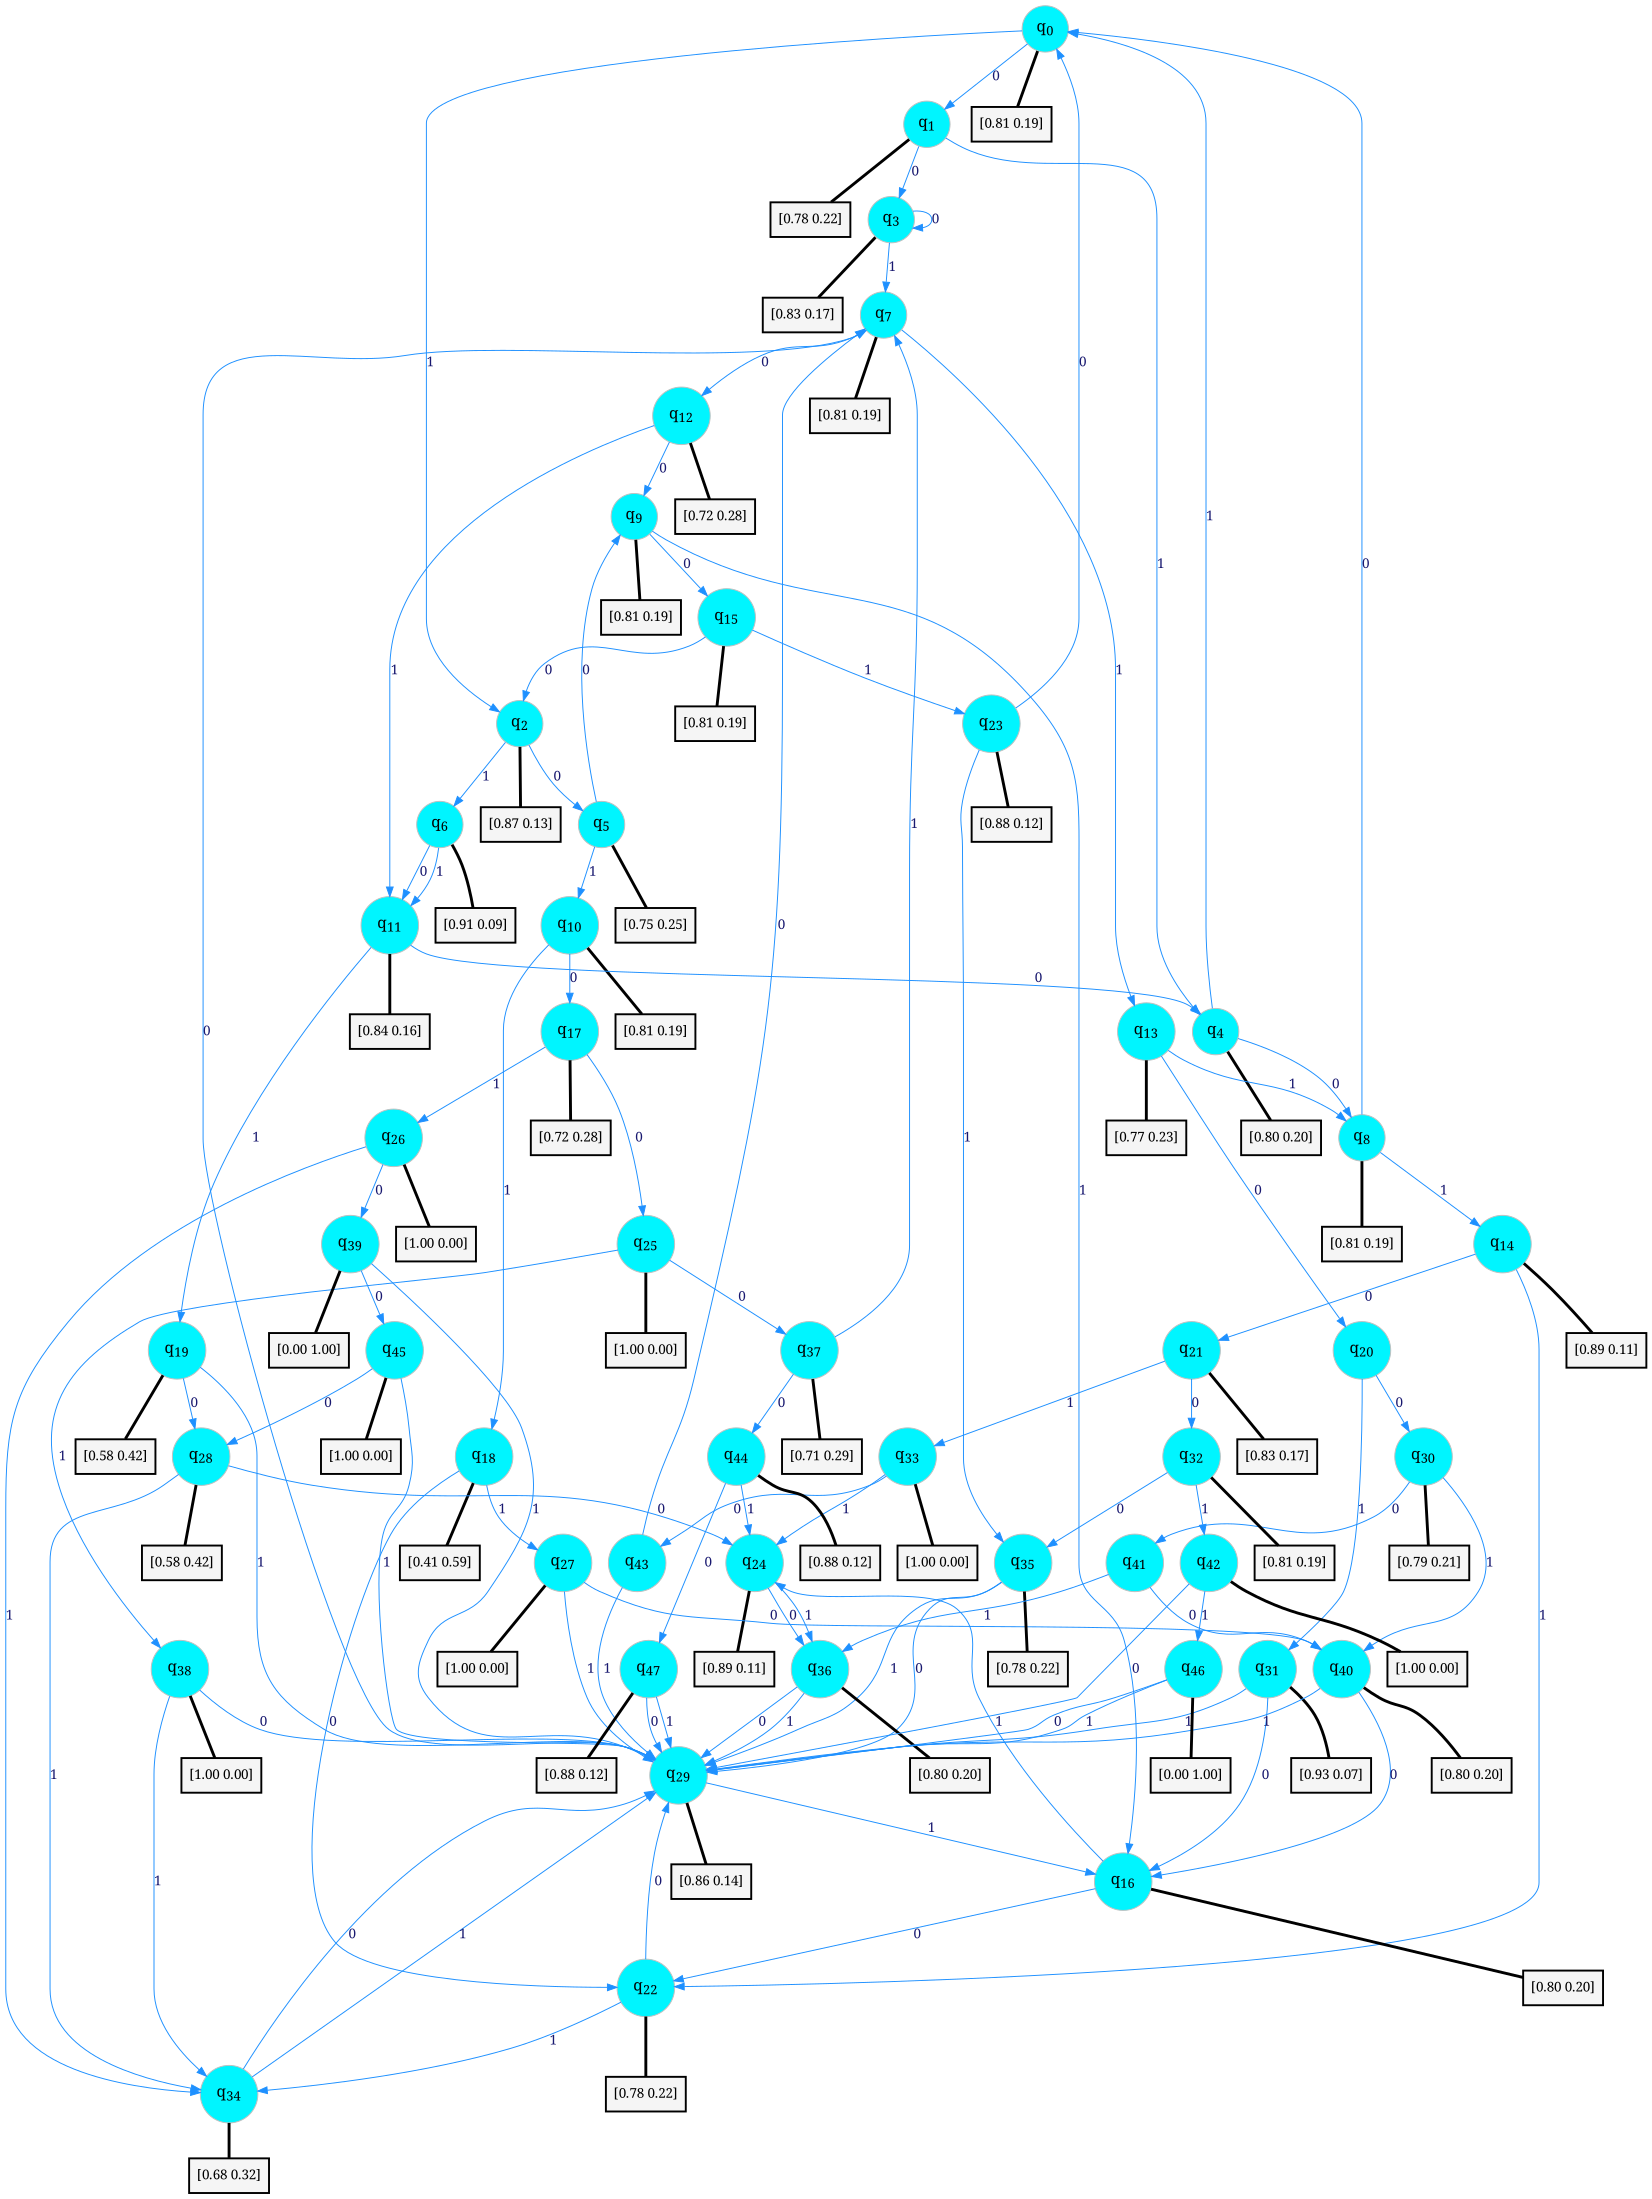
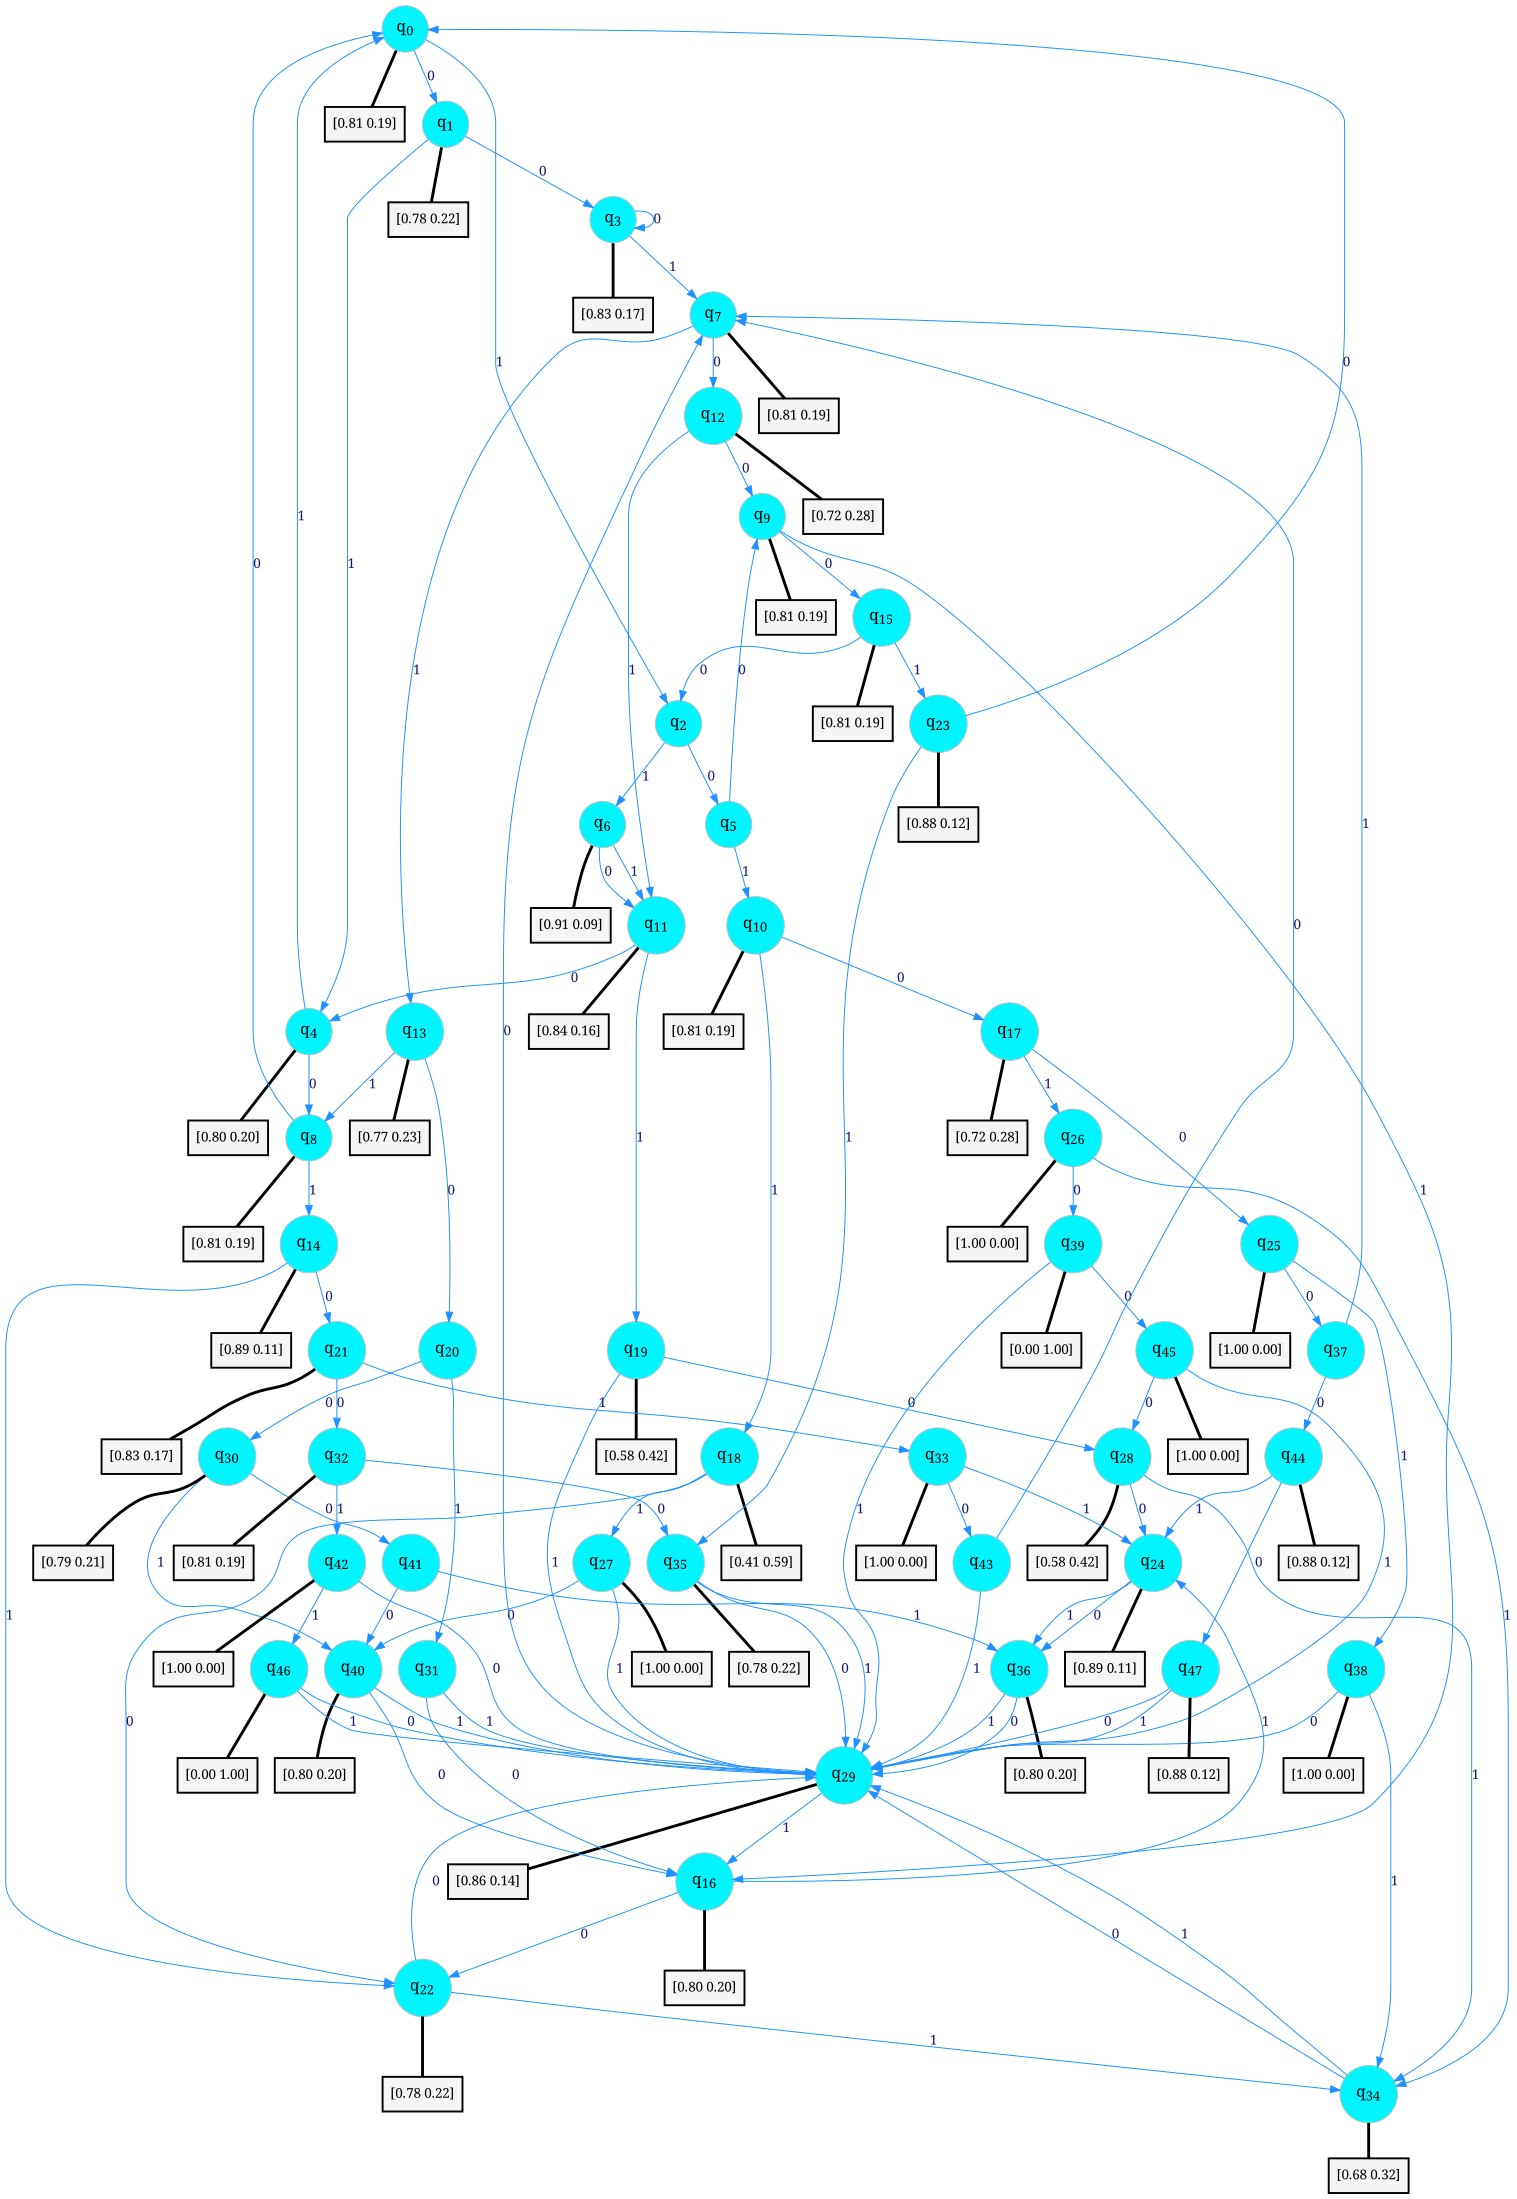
(521, 825) -> none
(655, 925) -> none
(822, 1457) -> none
(1331, 1775) -> none
